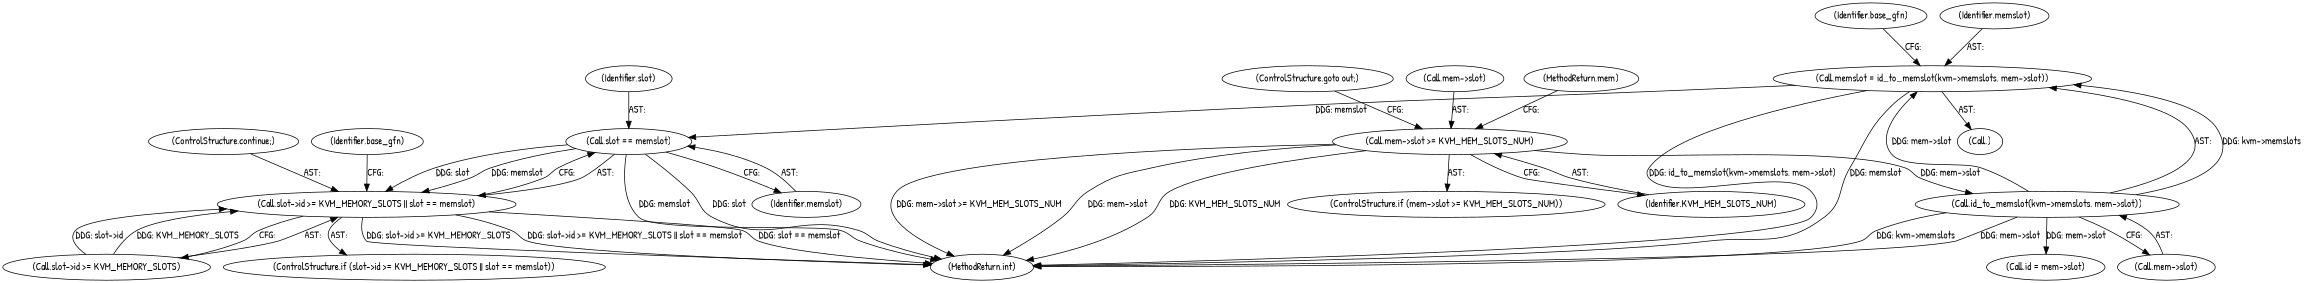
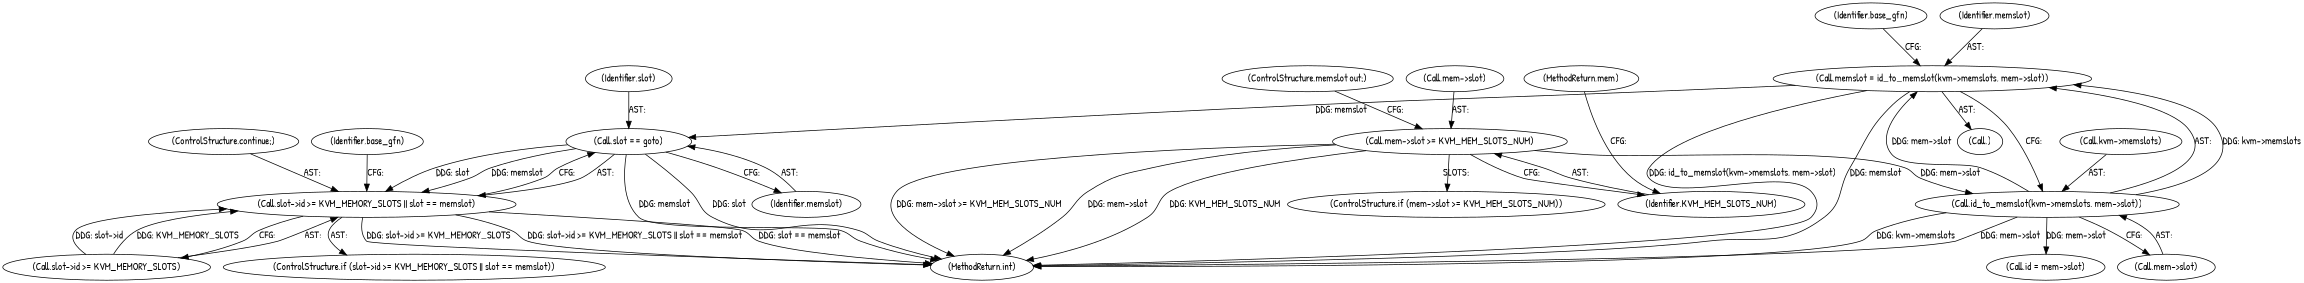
(1308, 79) -> (1308, 79)
(1520, 108) -> (1608, 149)
none -> (2010, 130)
(629, 142) -> (629, 142)
none -> (2121, 142)
(1458, 173) -> (1458, 173)
